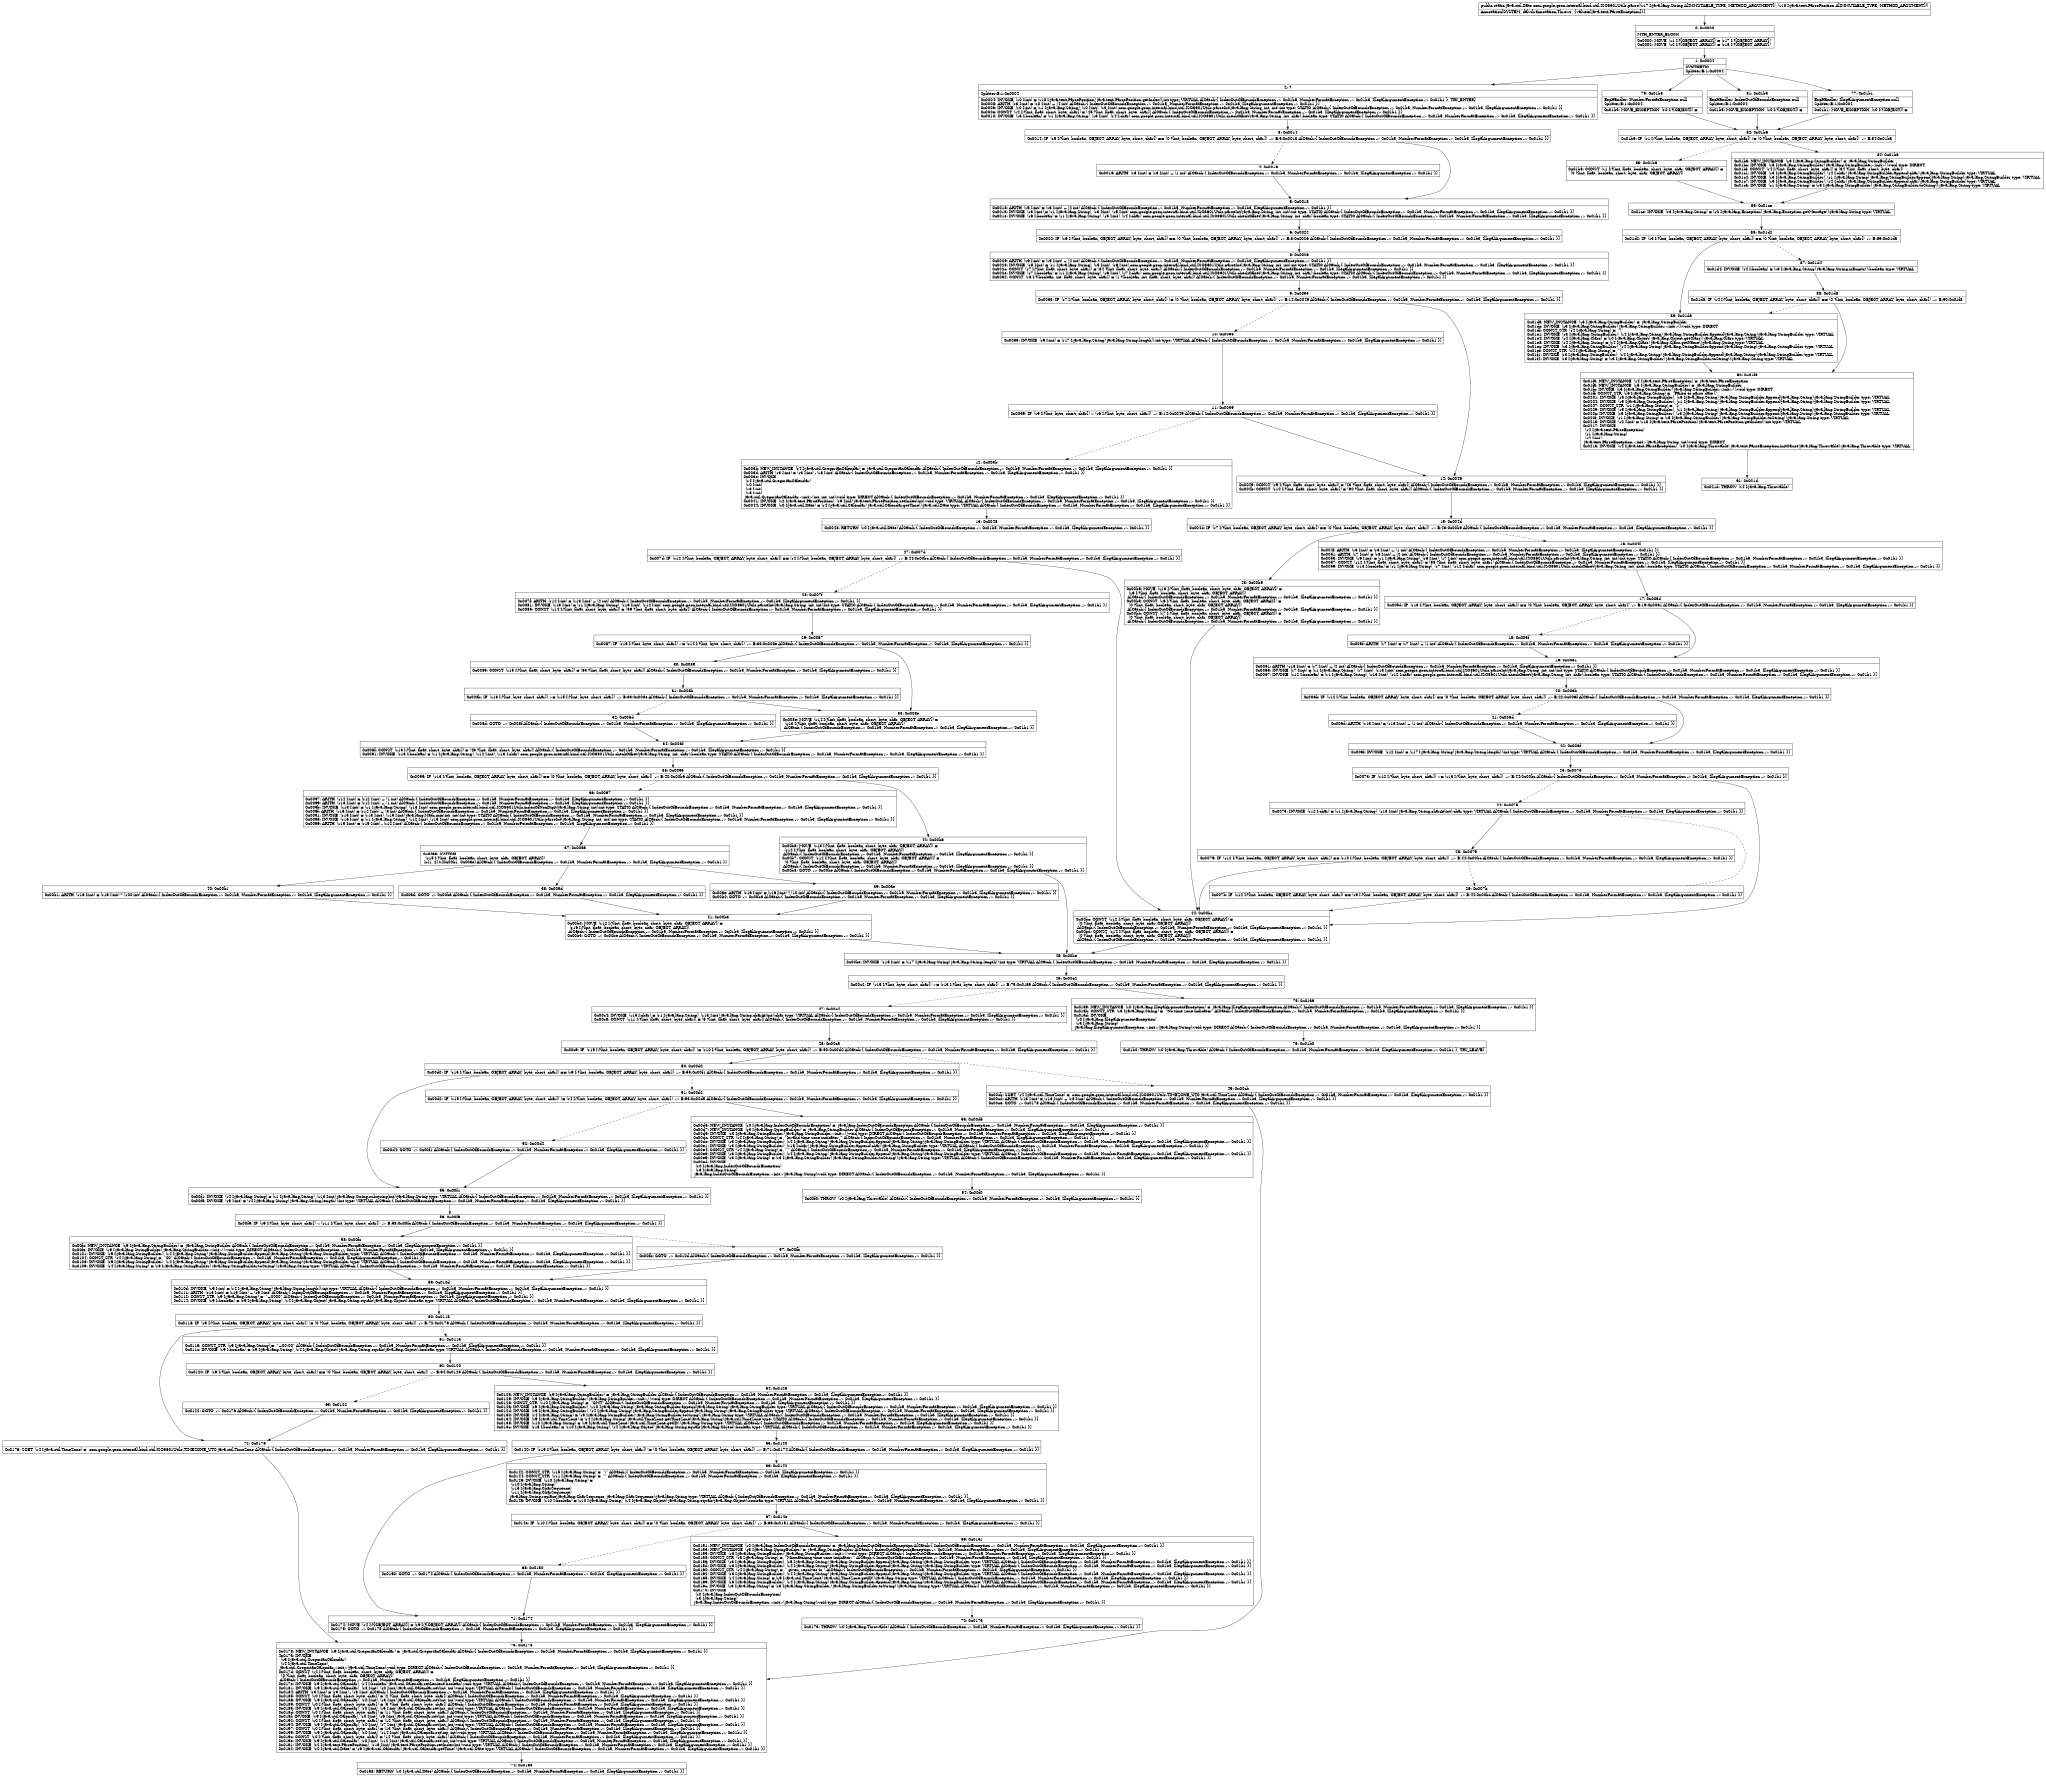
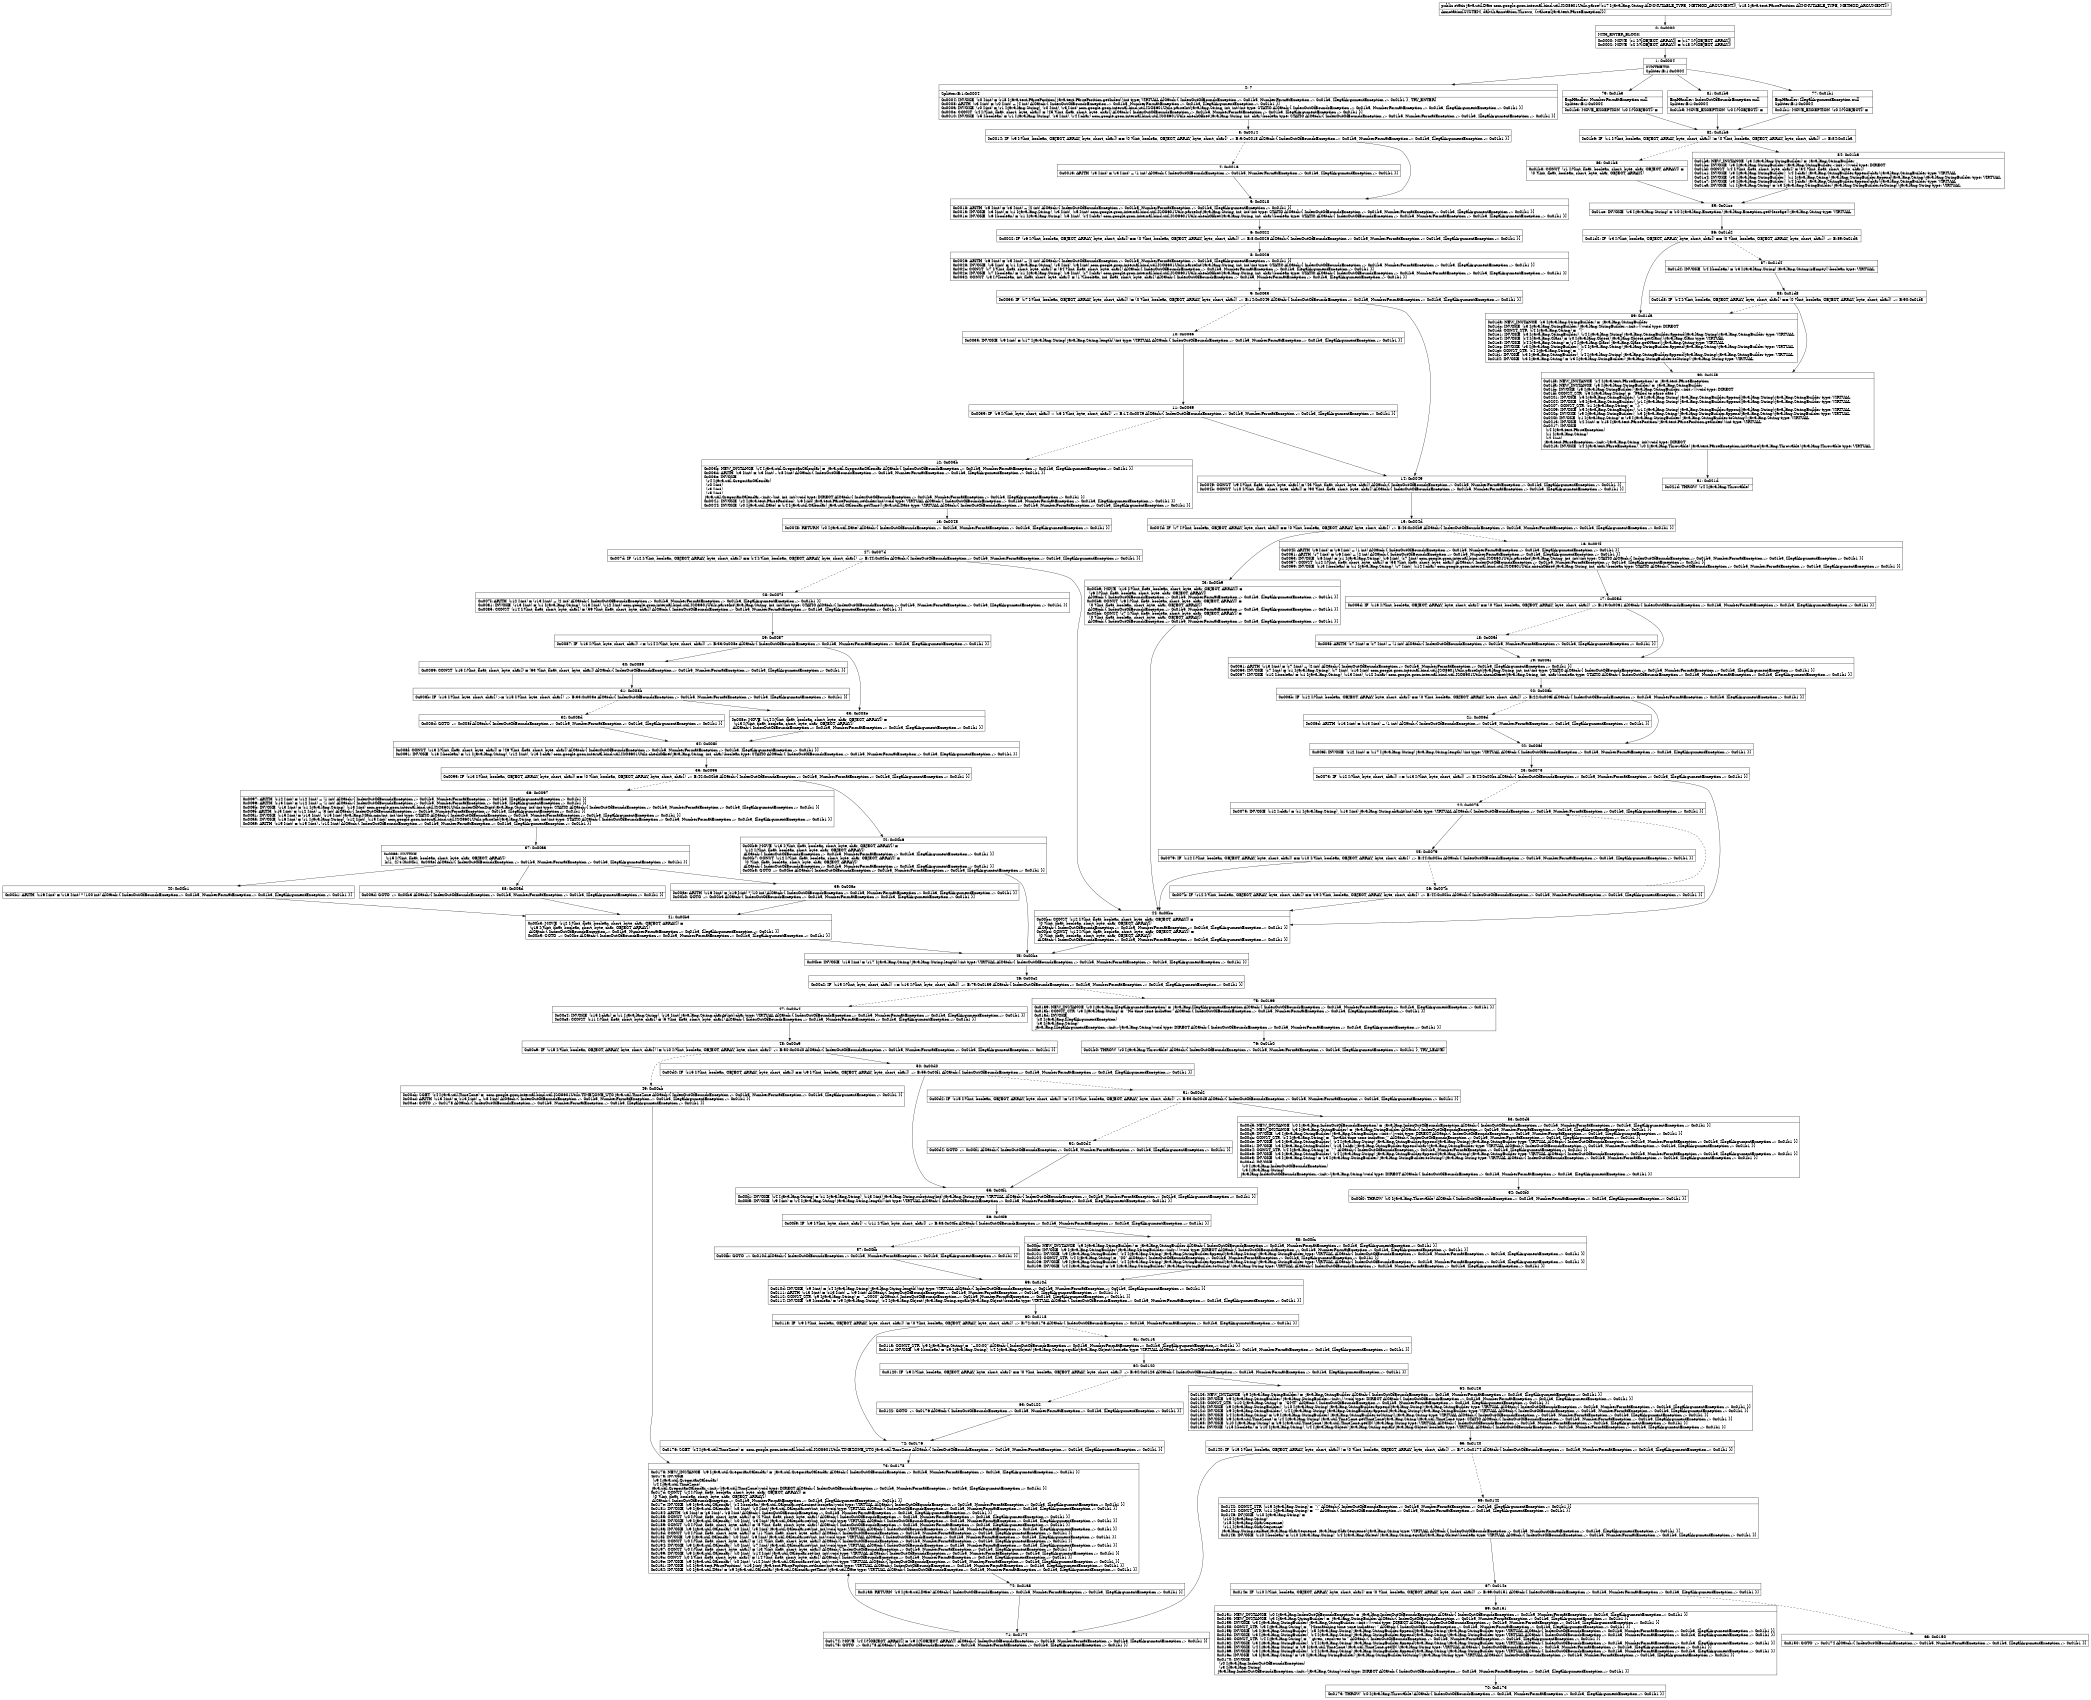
(1146, 993) -> (1106, 993)
(528, 1595) -> (1019, 1612)
